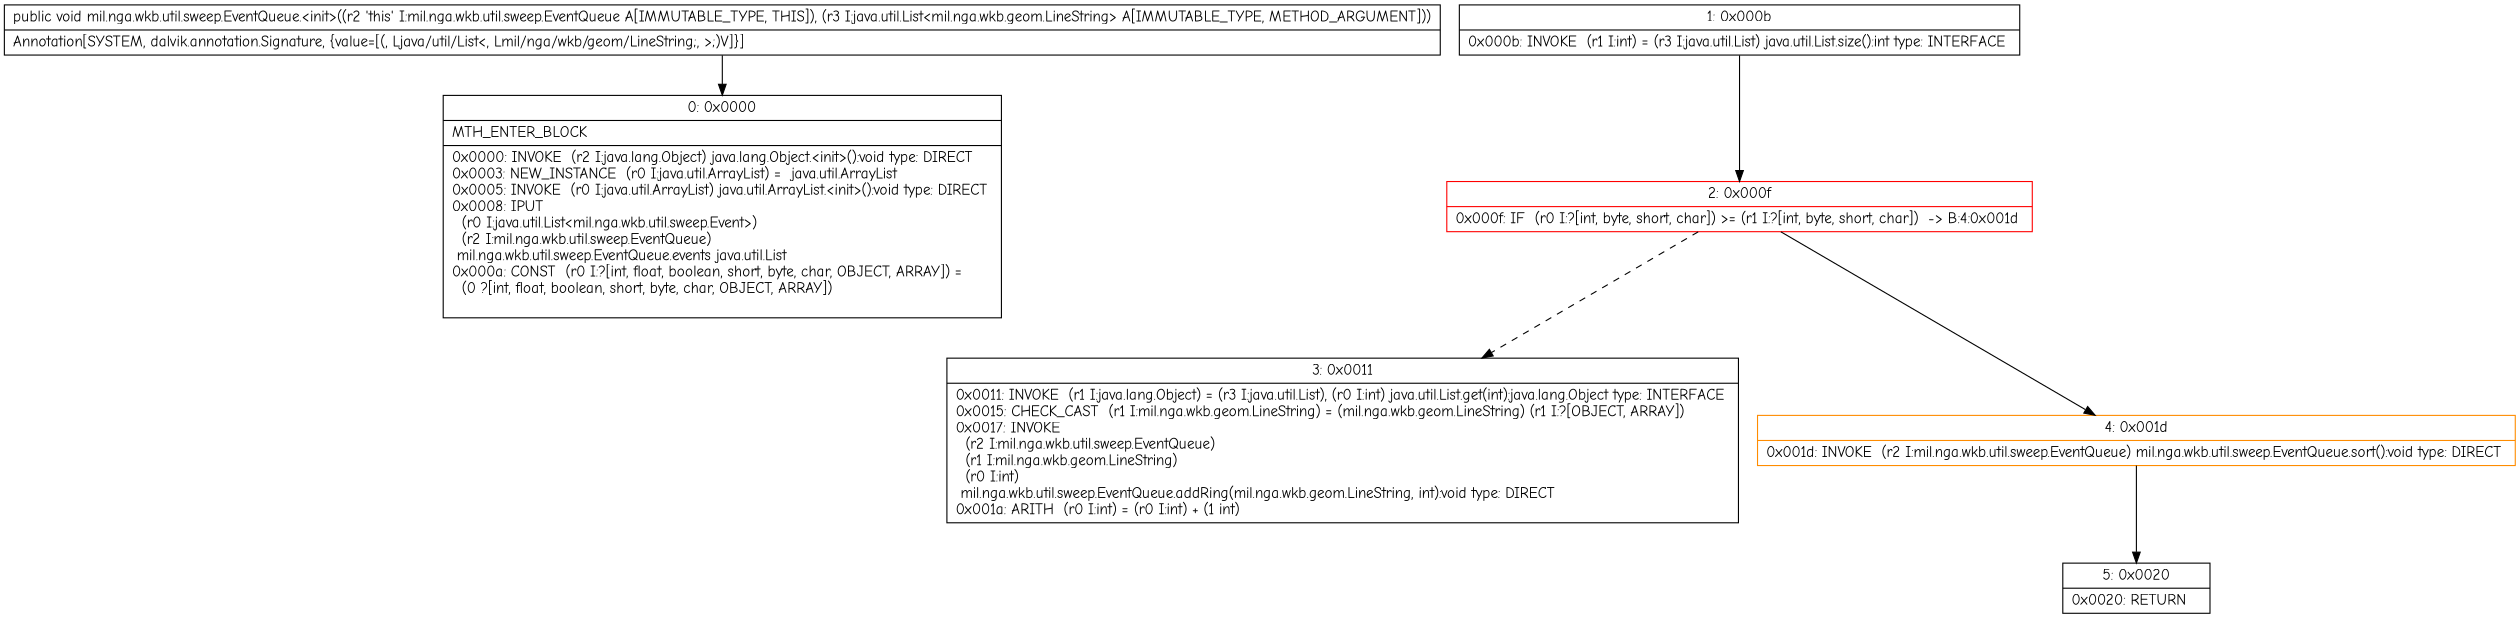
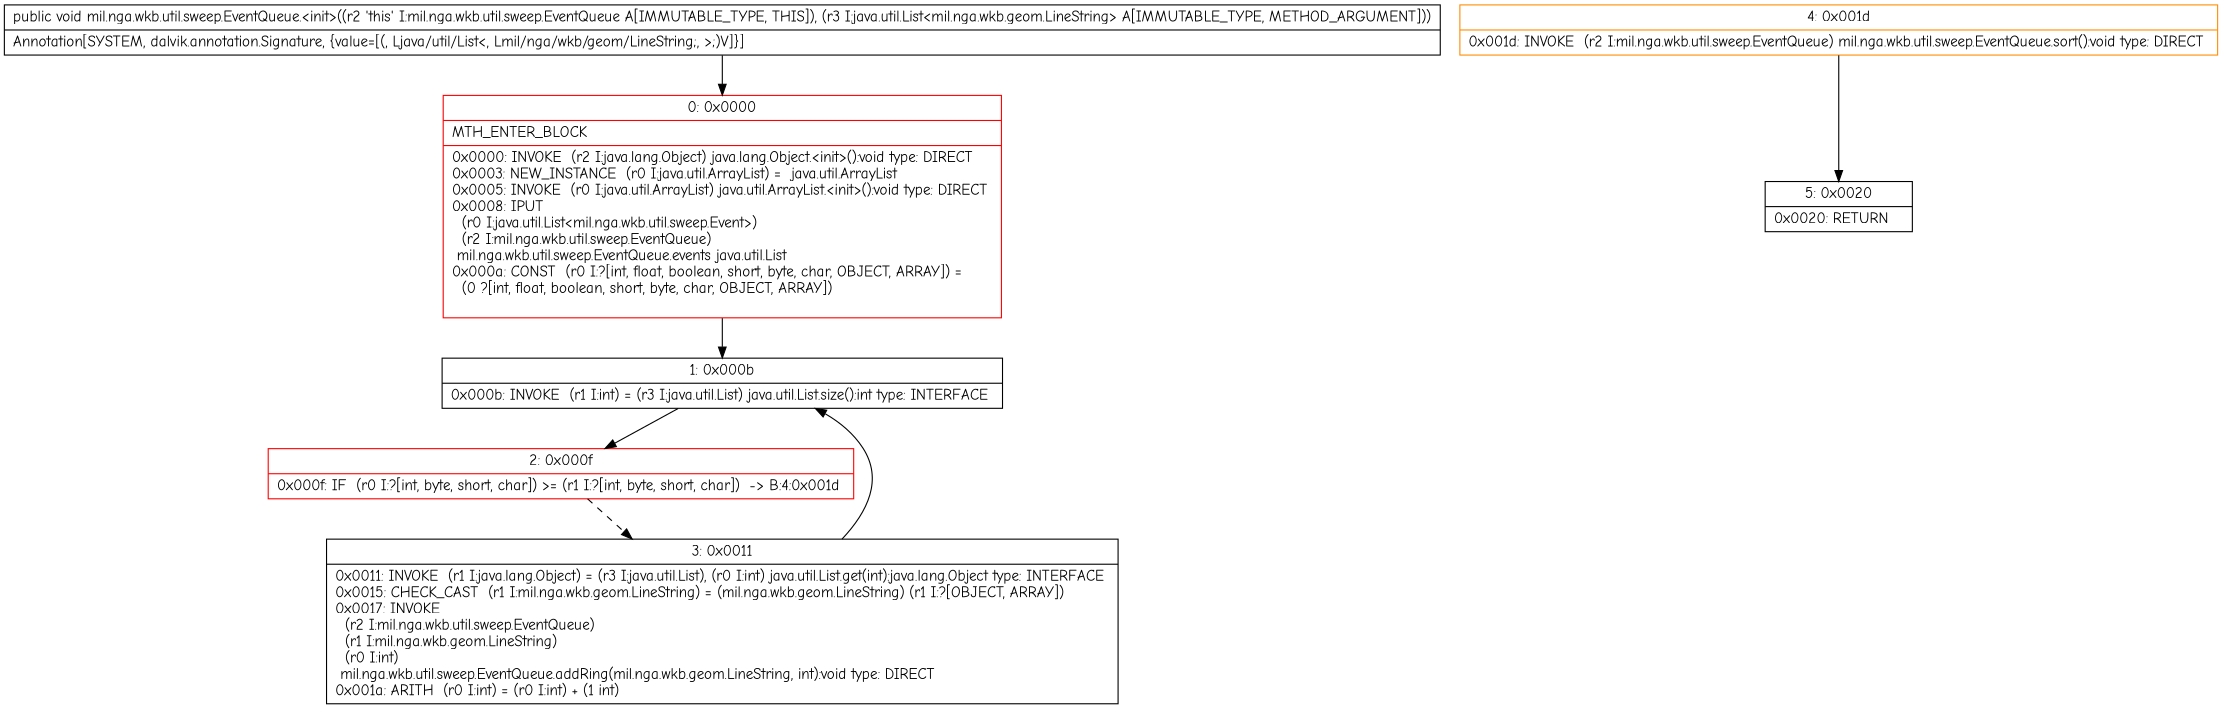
(722, 207) -> (722, 207)
(1933, 321) -> none
none -> (722, 333)
none -> (872, 471)
